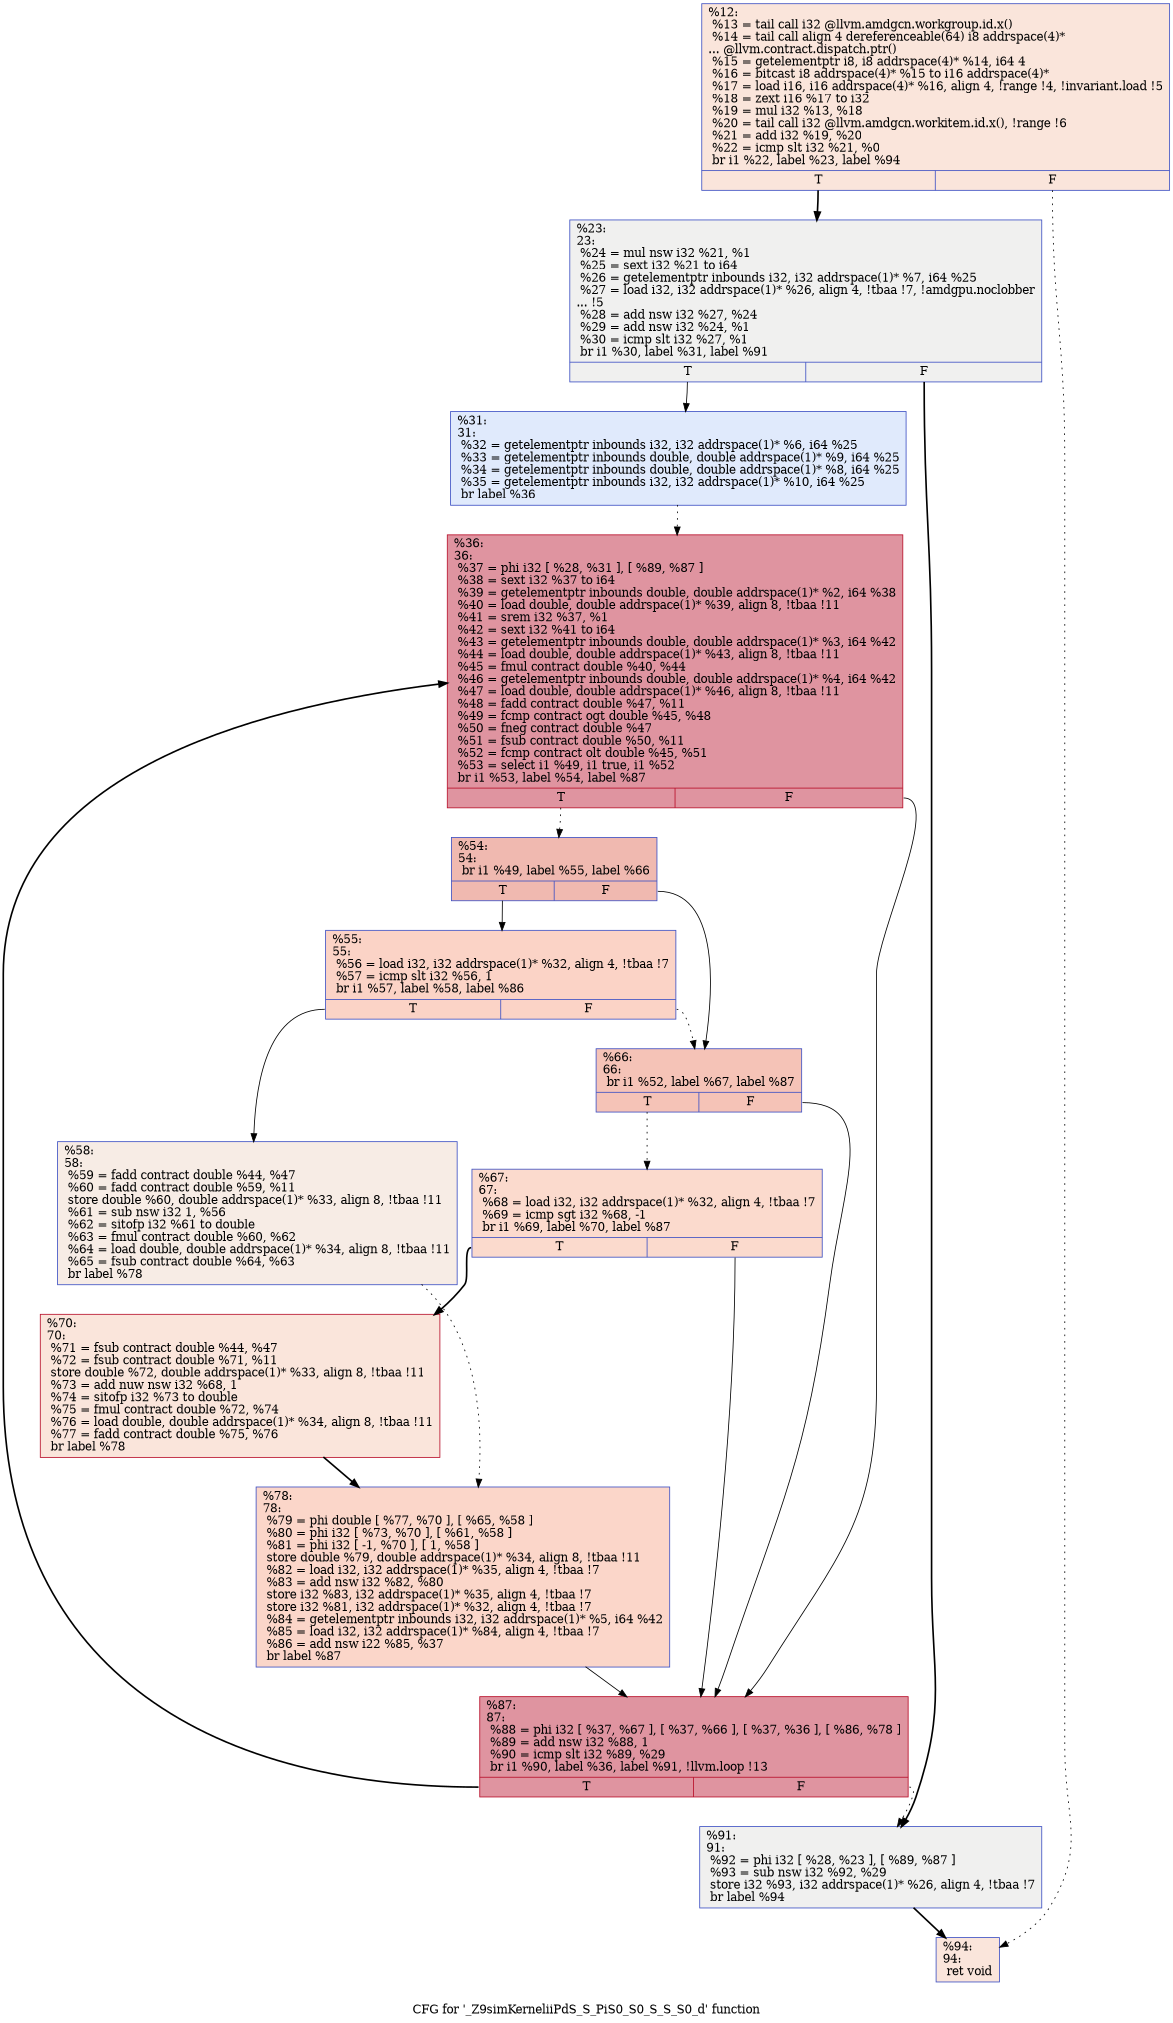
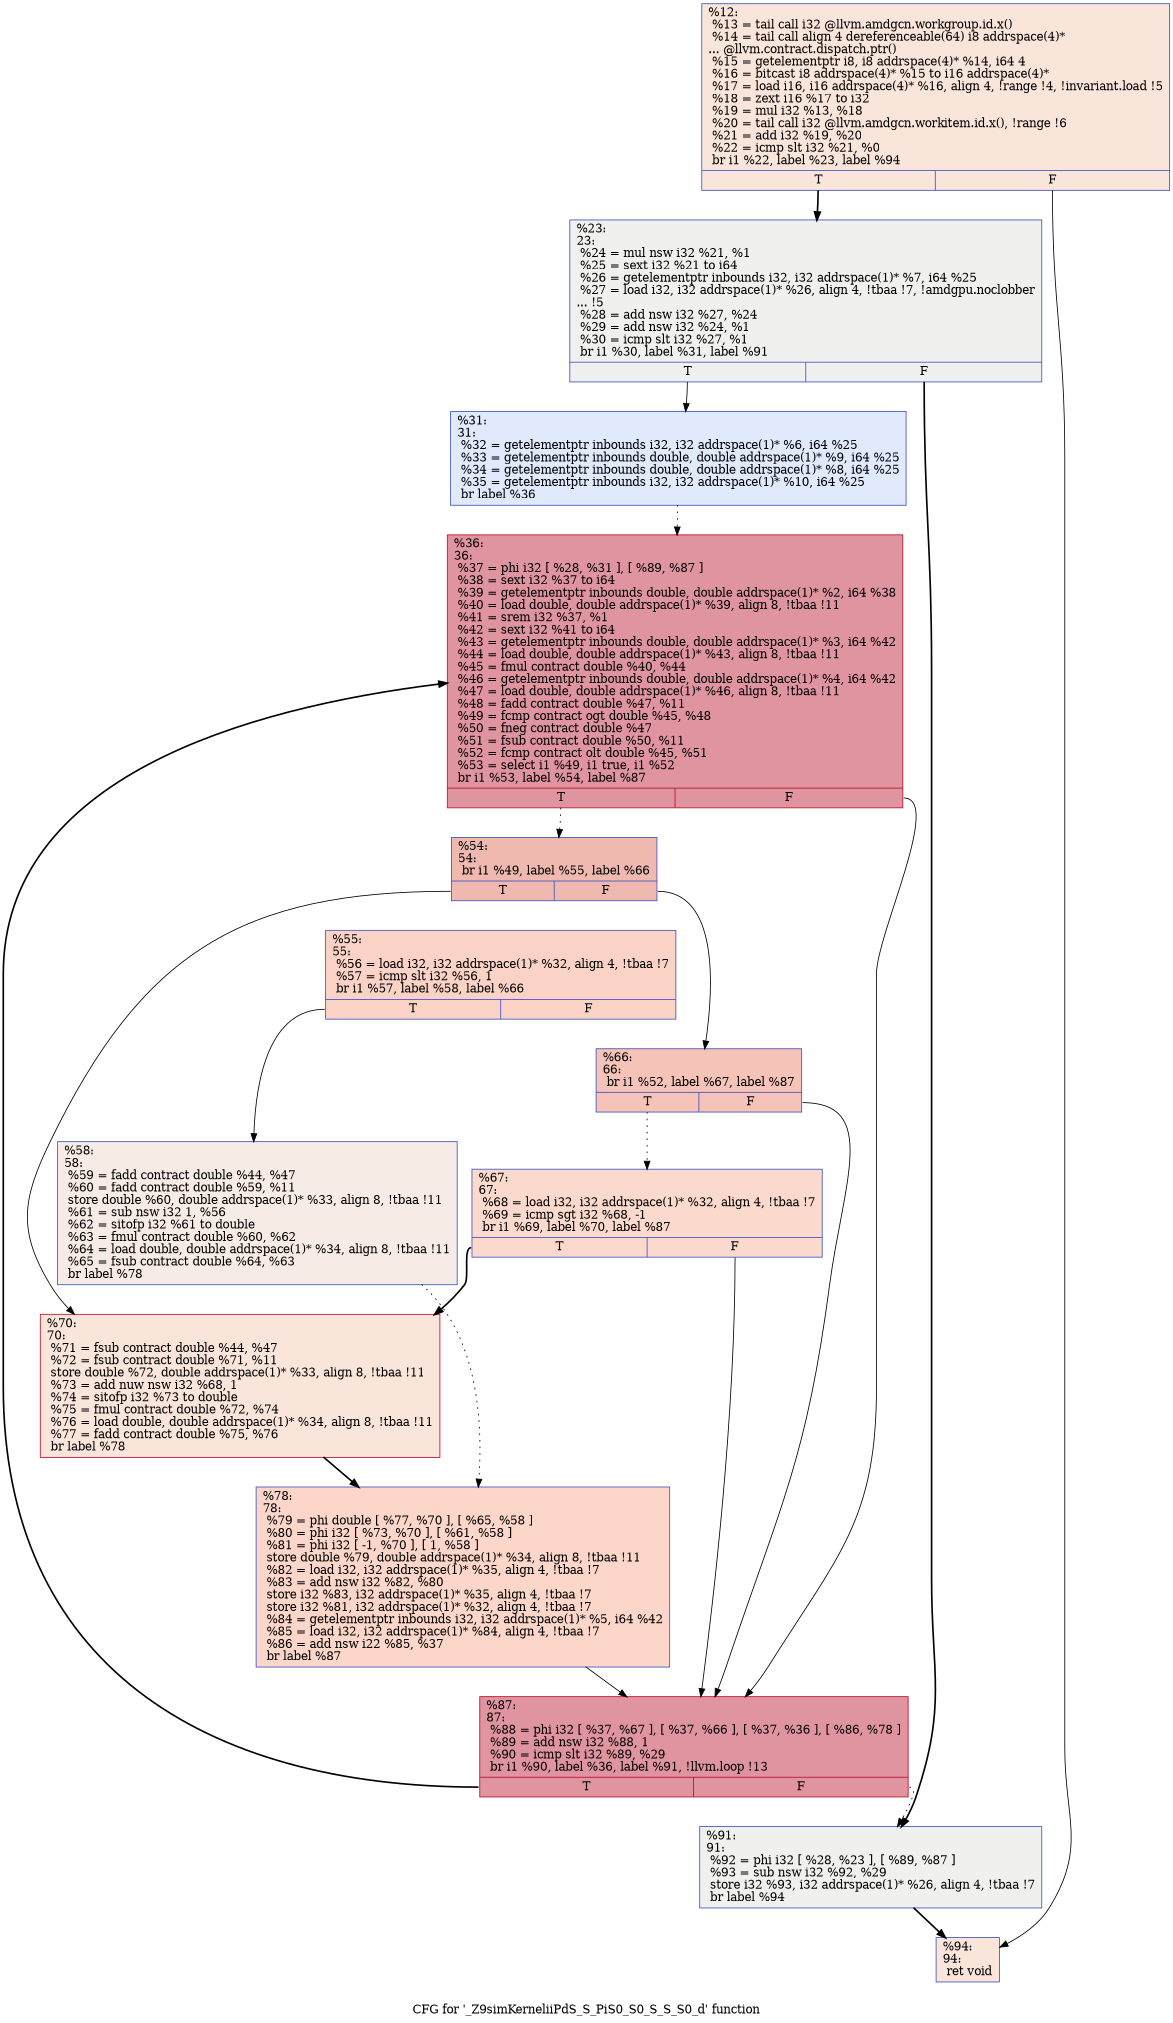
(502, 911) -> (138, 1005)
(428, 989) -> (428, 989)
(688, 1023) -> none
(1065, 1079) -> (1065, 1079)
